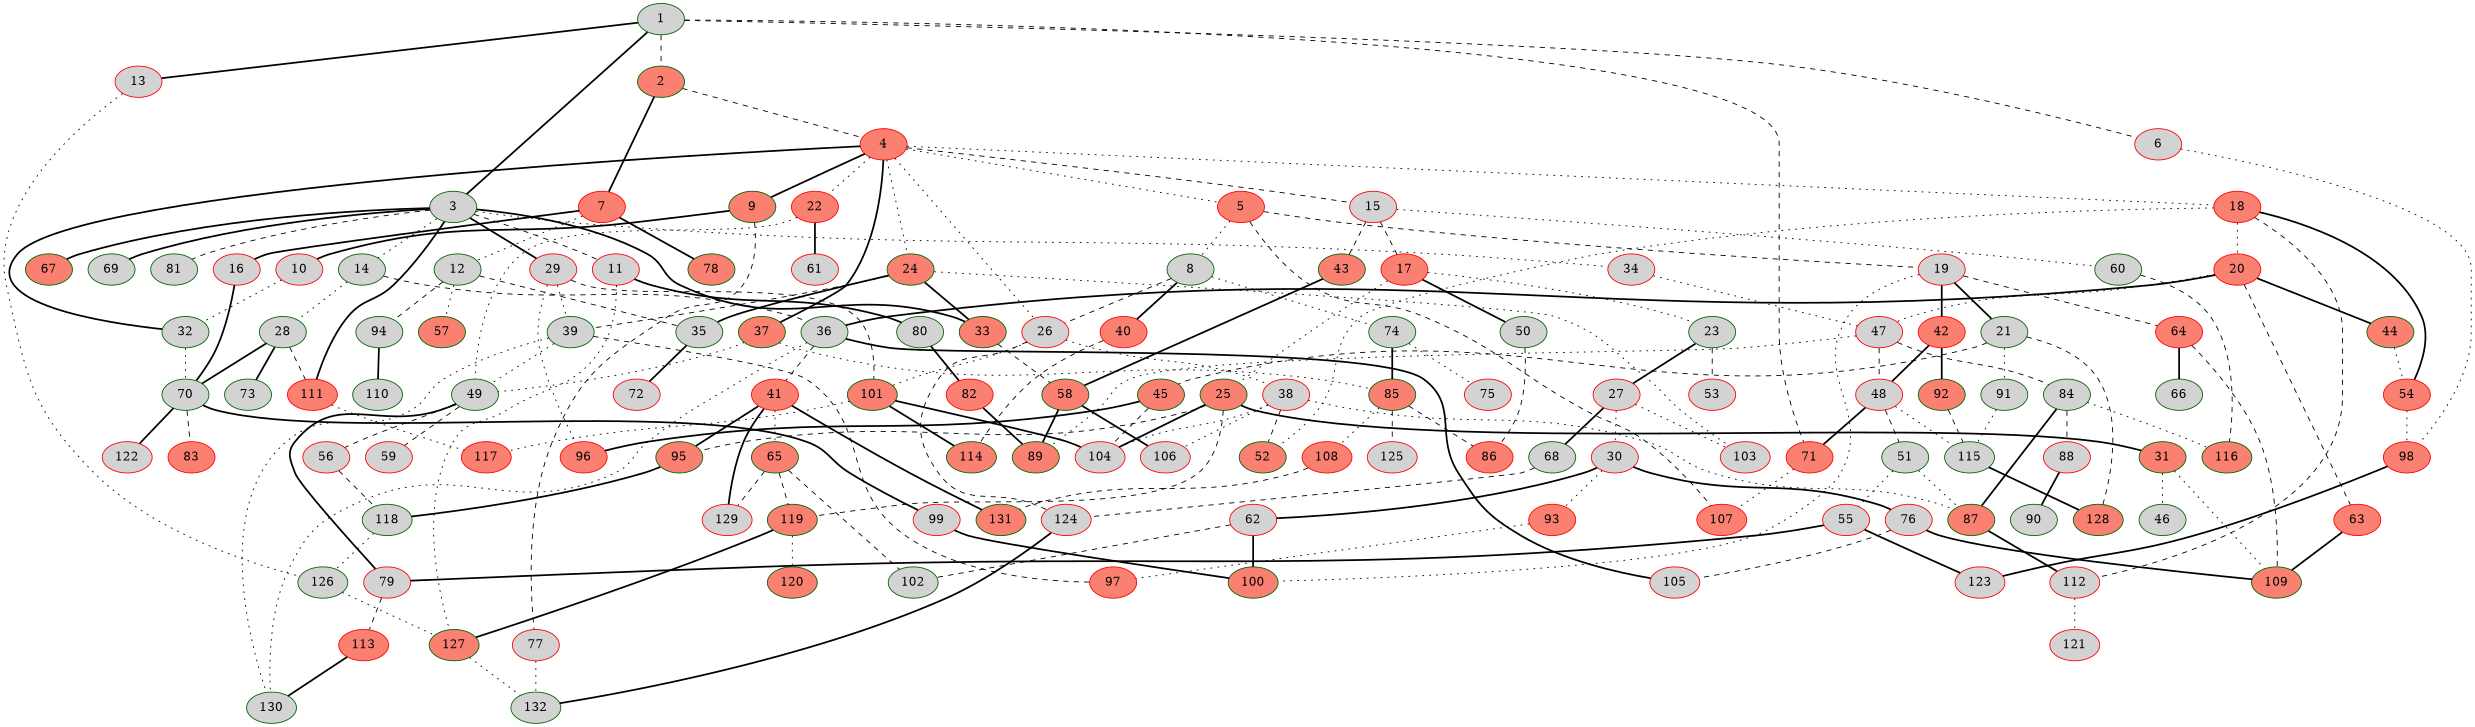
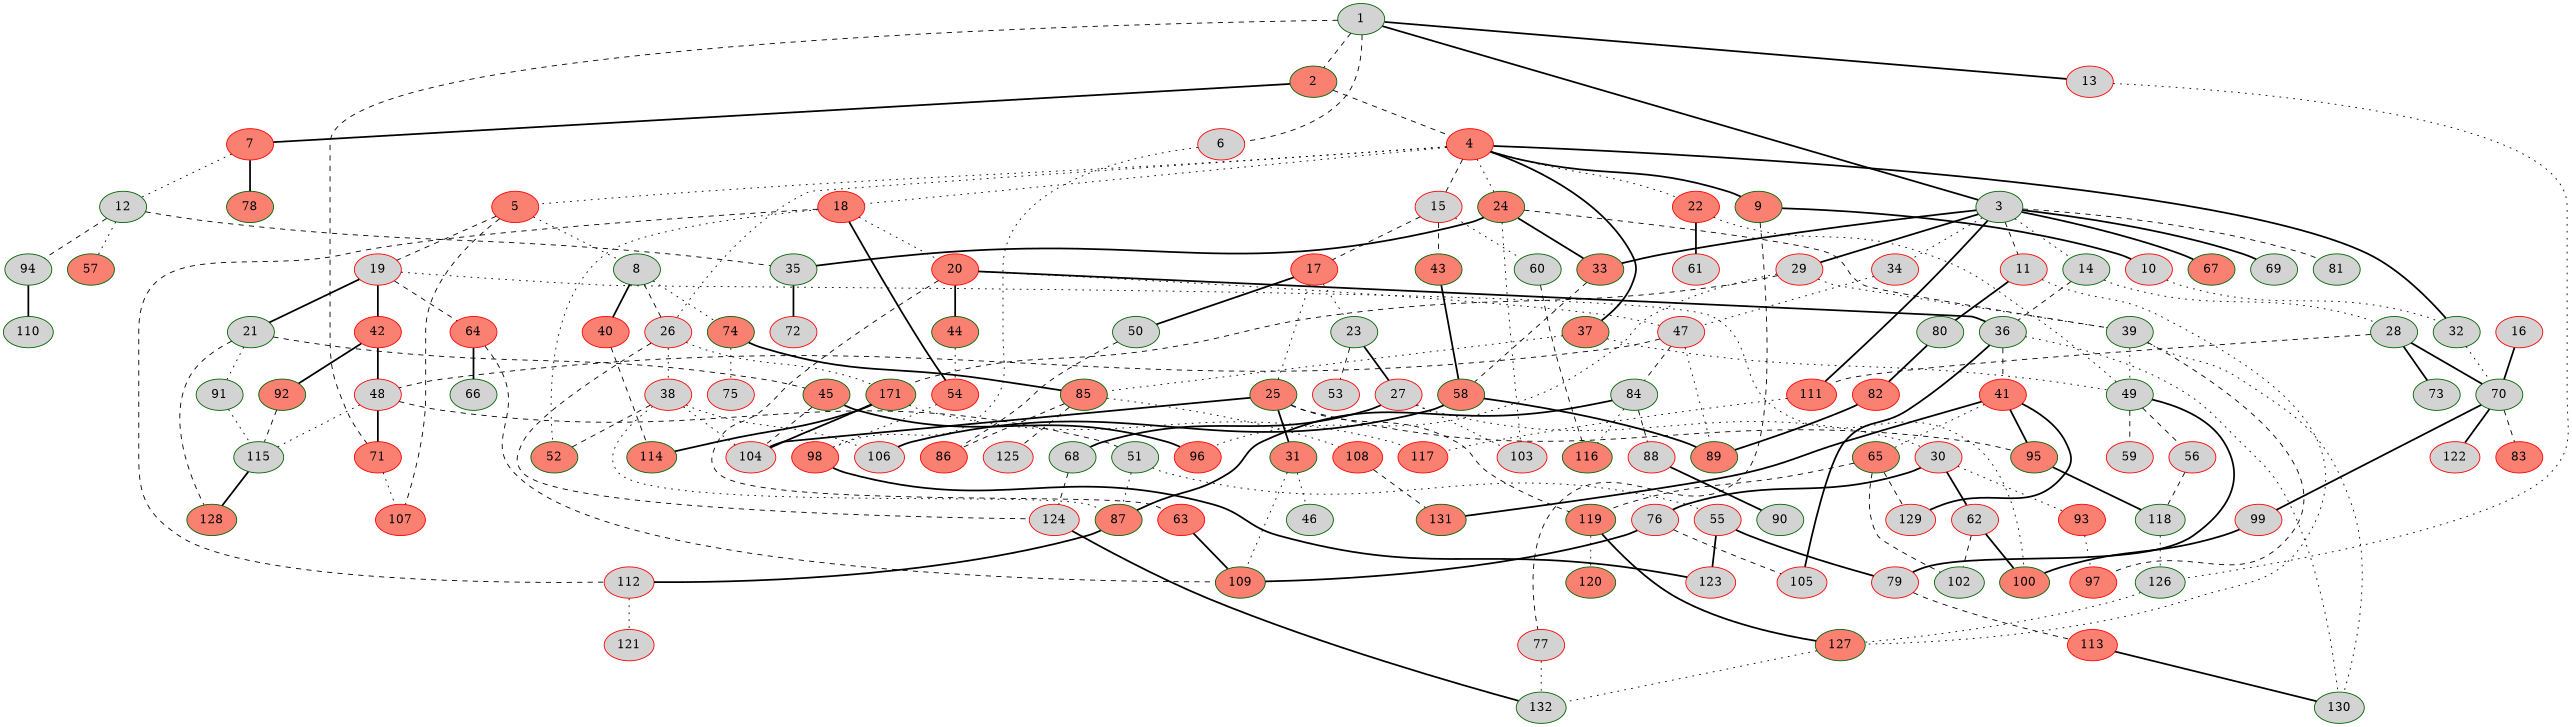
(465, 226) -> none
(1392, 332) -> (731, 332)
(872, 395) -> (891, 395)
